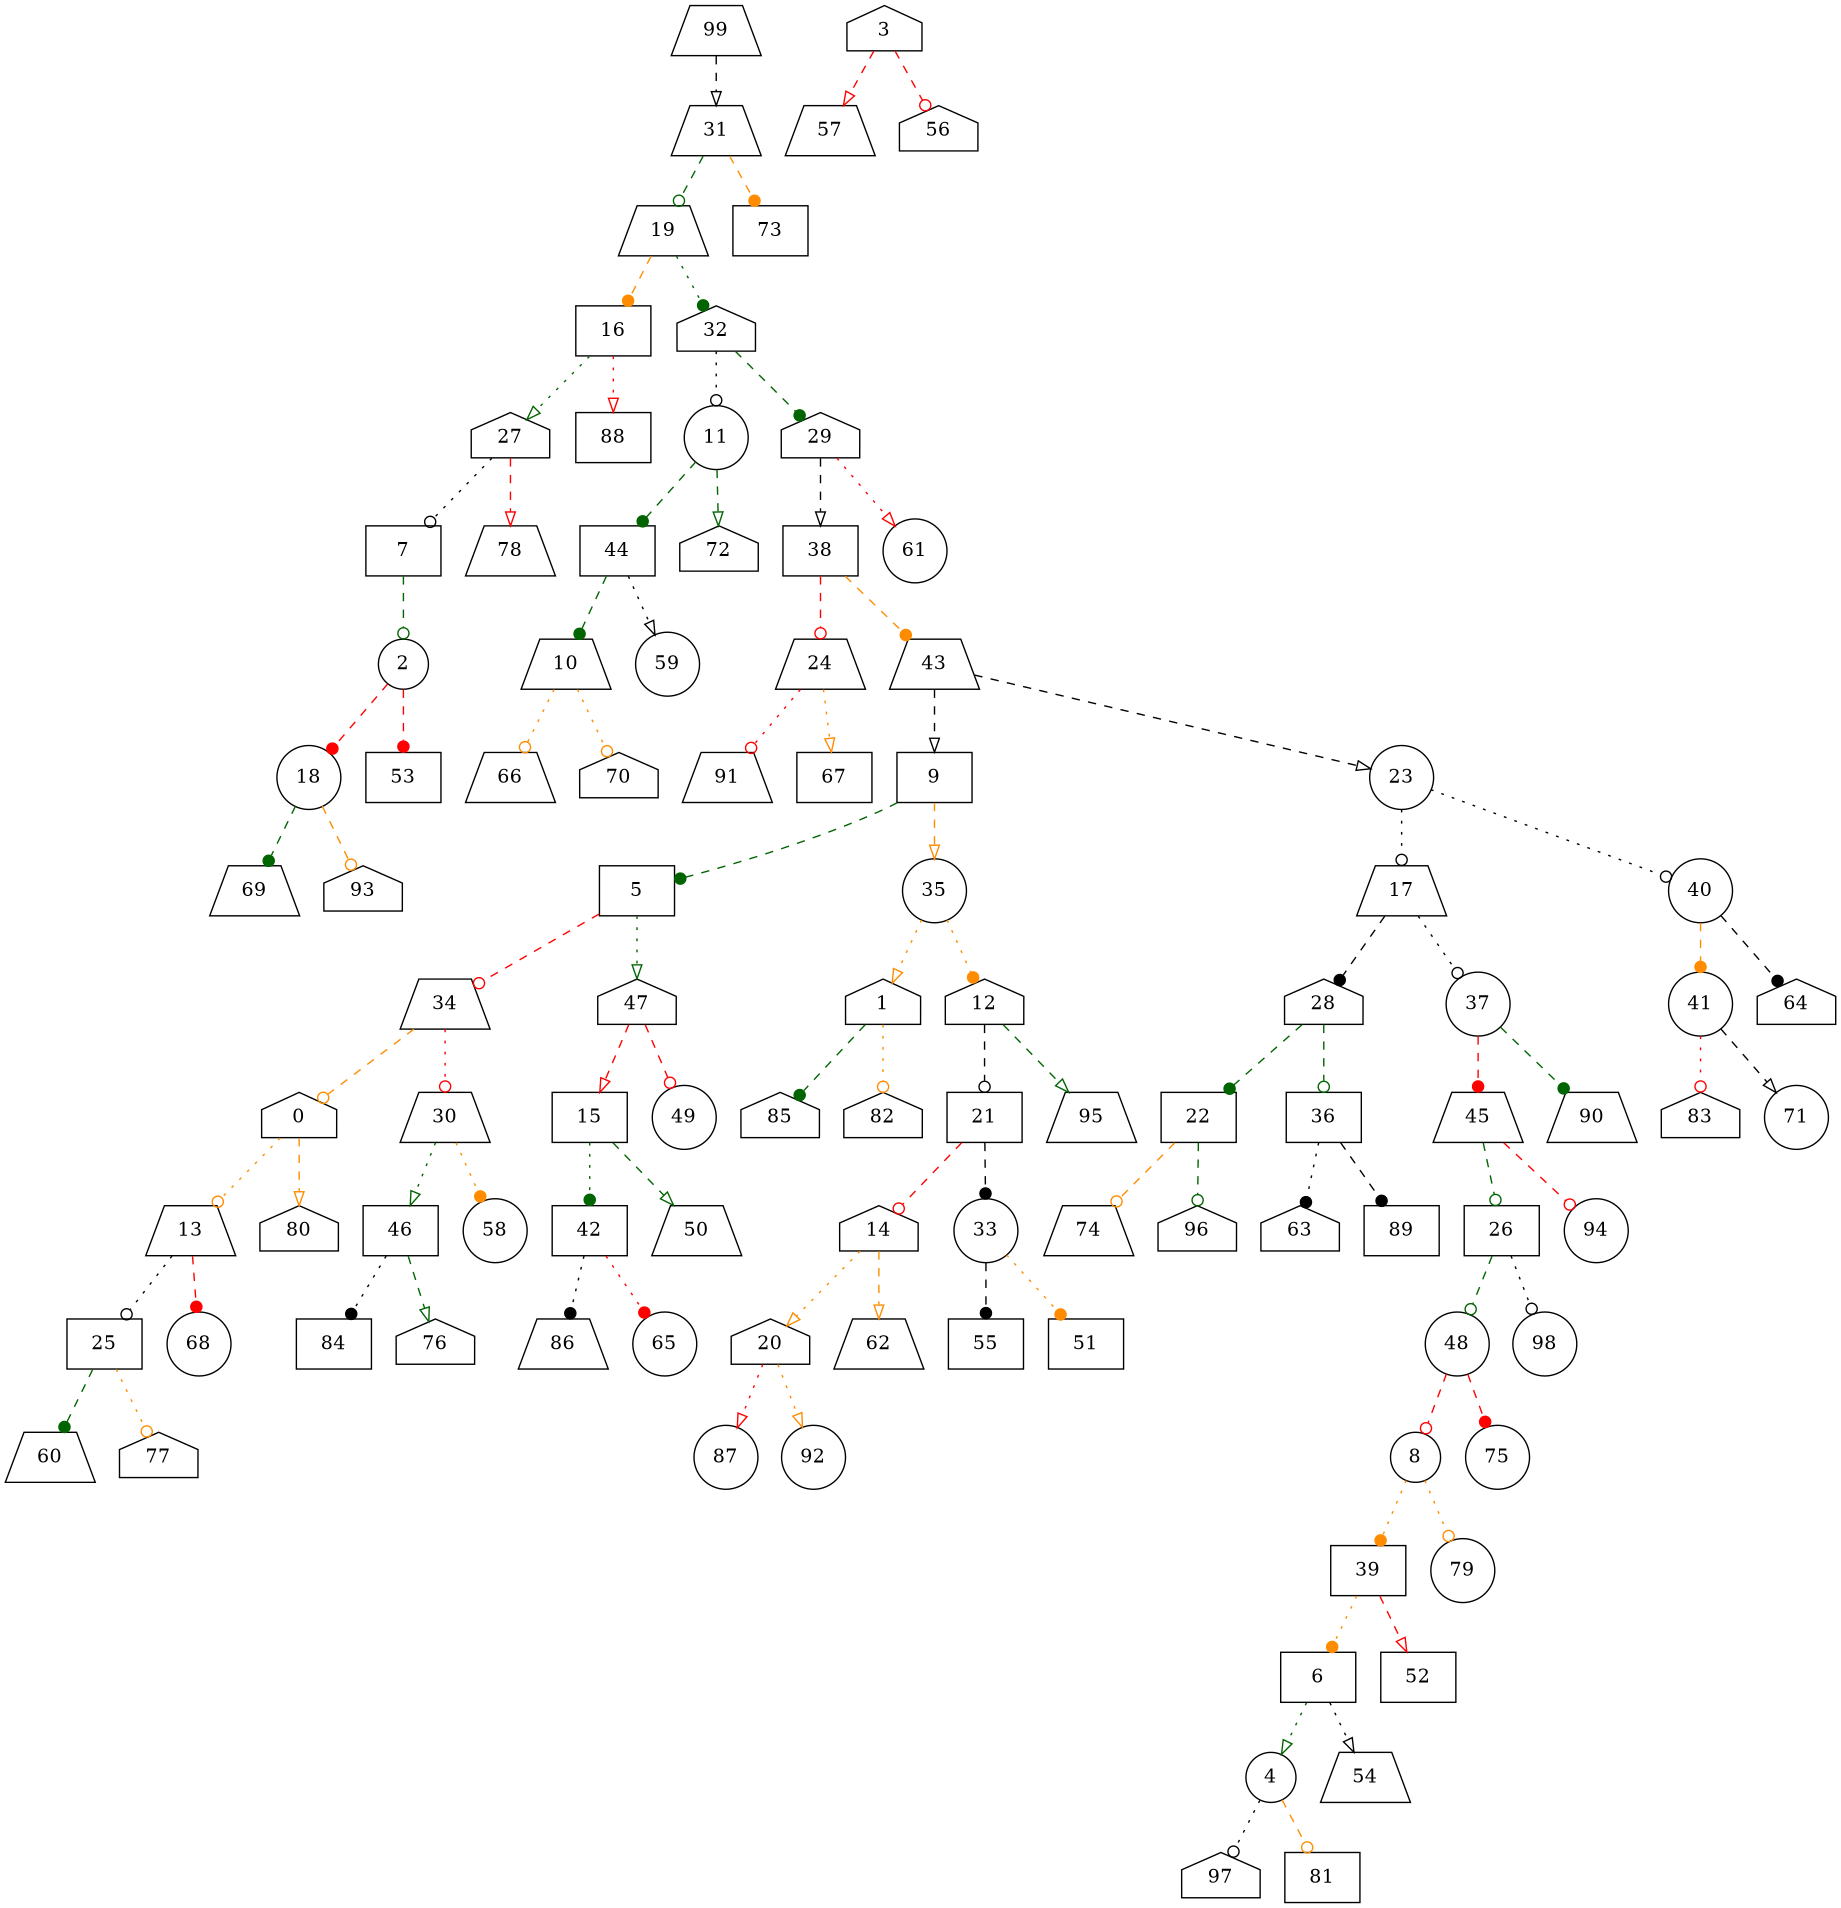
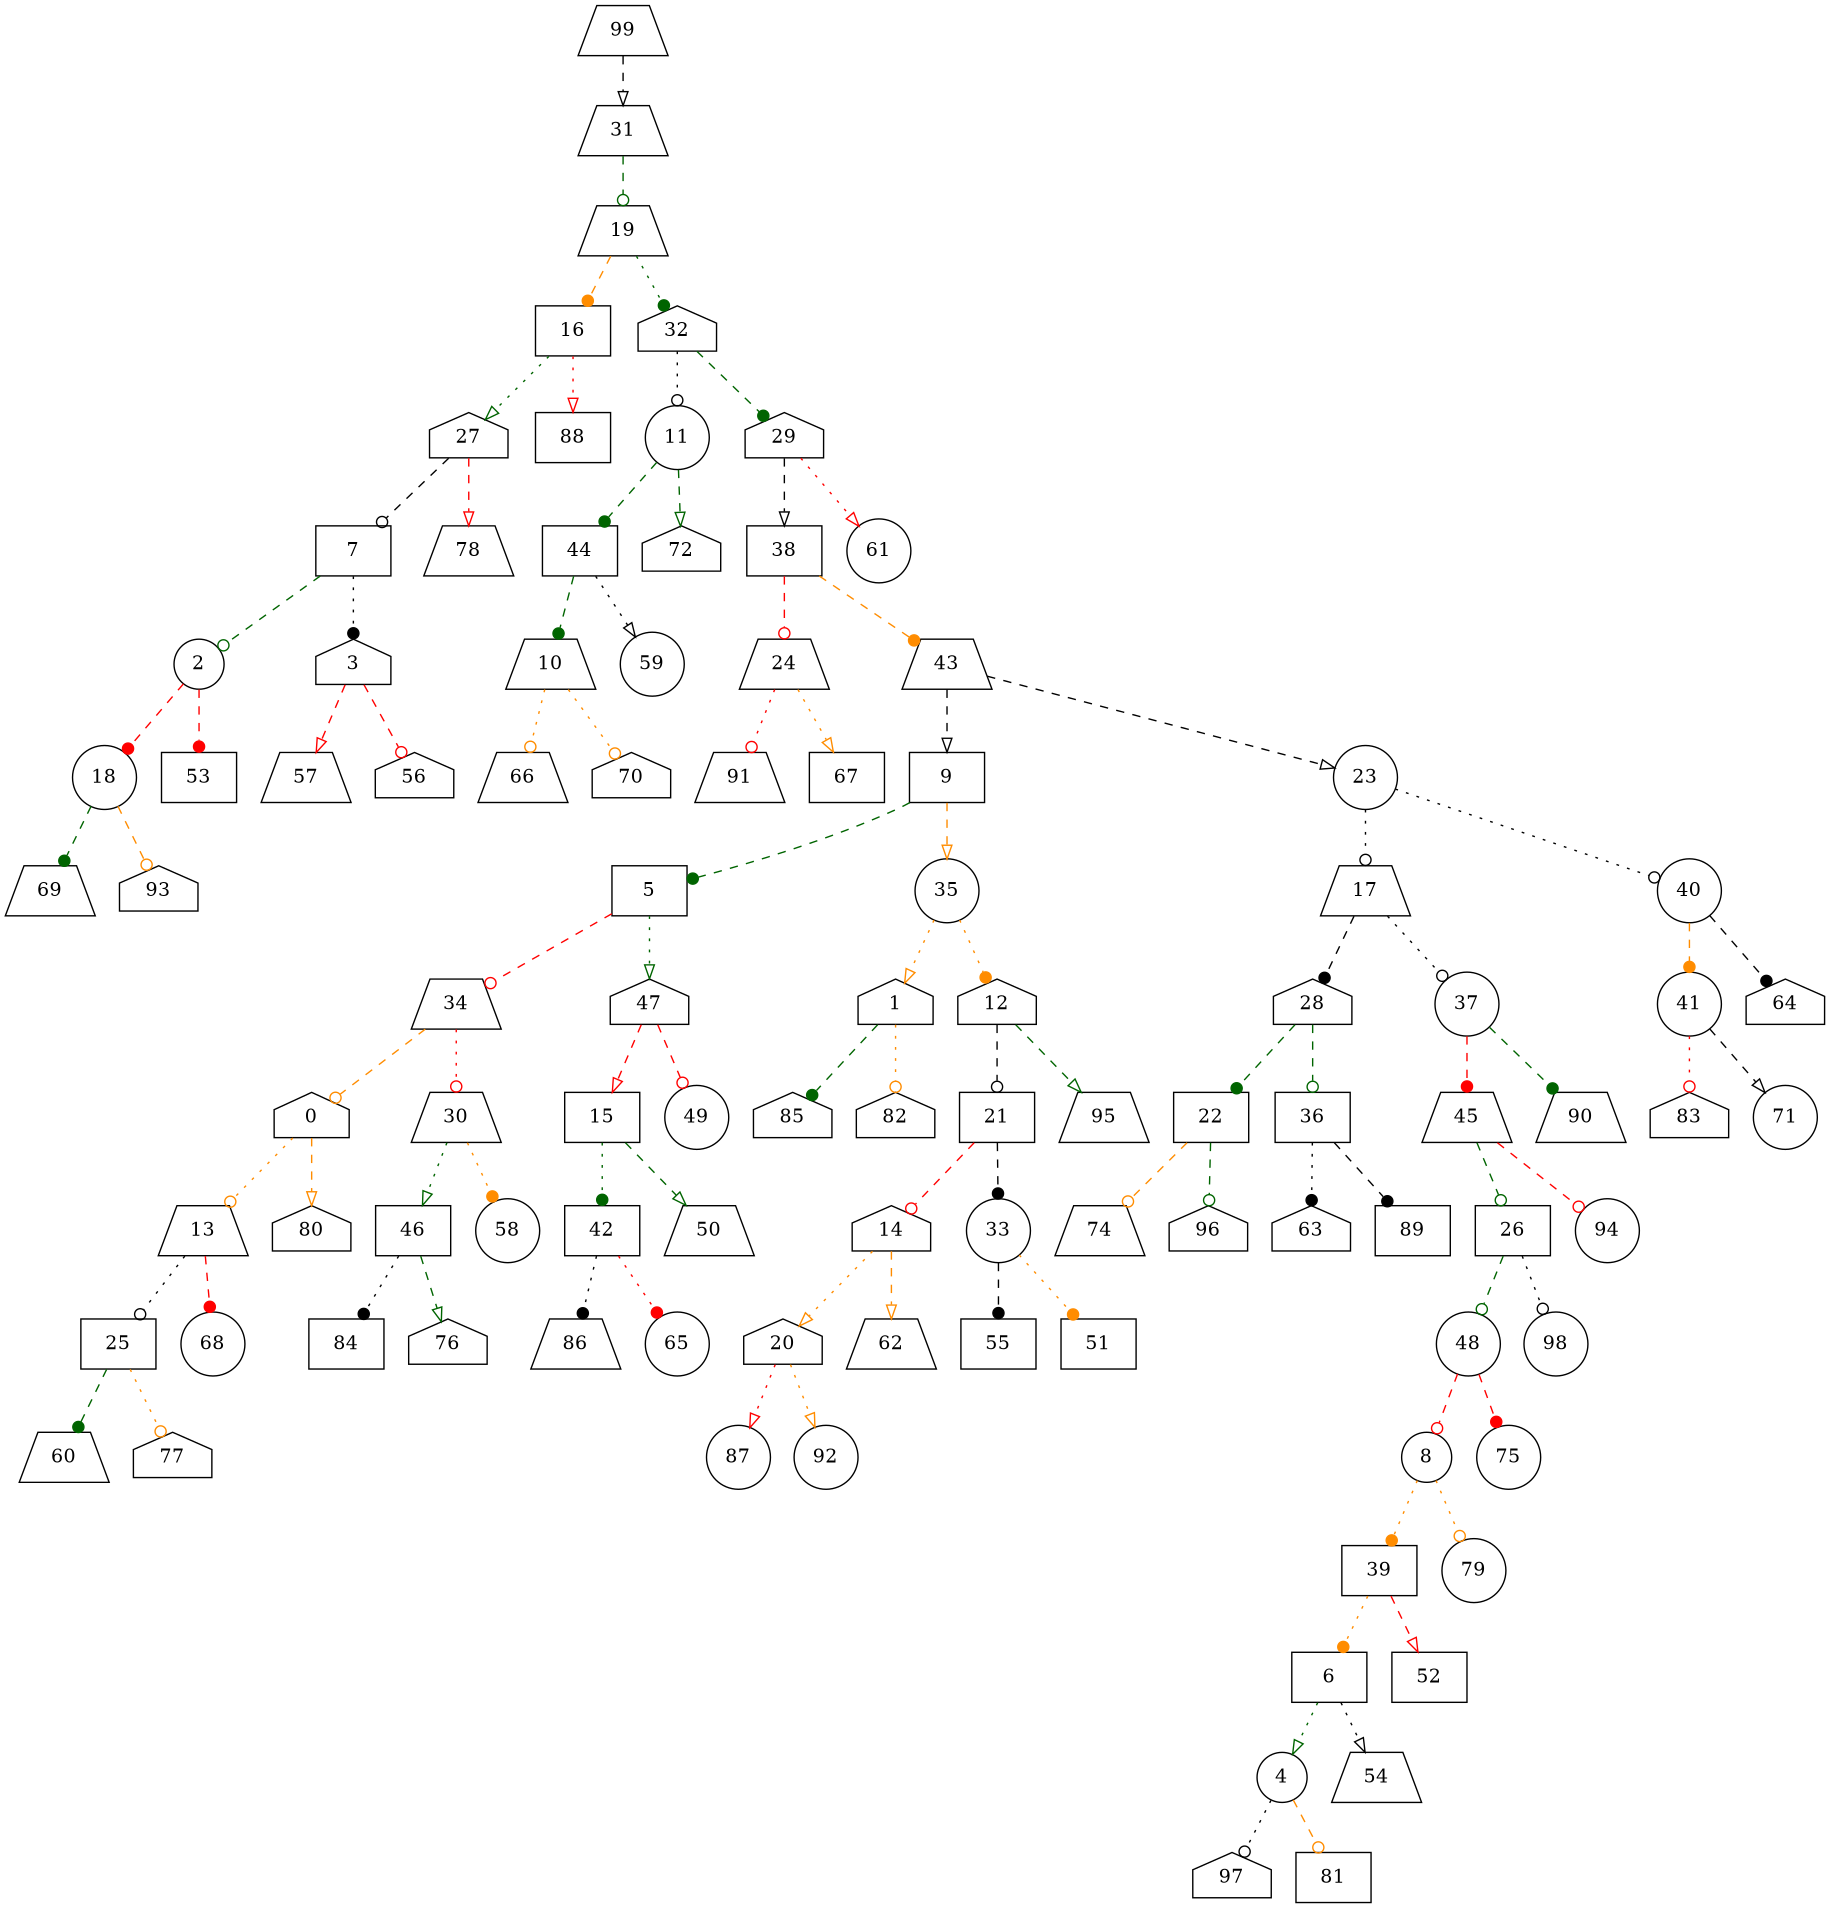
(770, 231) -> none
(463, 488) -> (418, 488)
none -> (353, 602)
